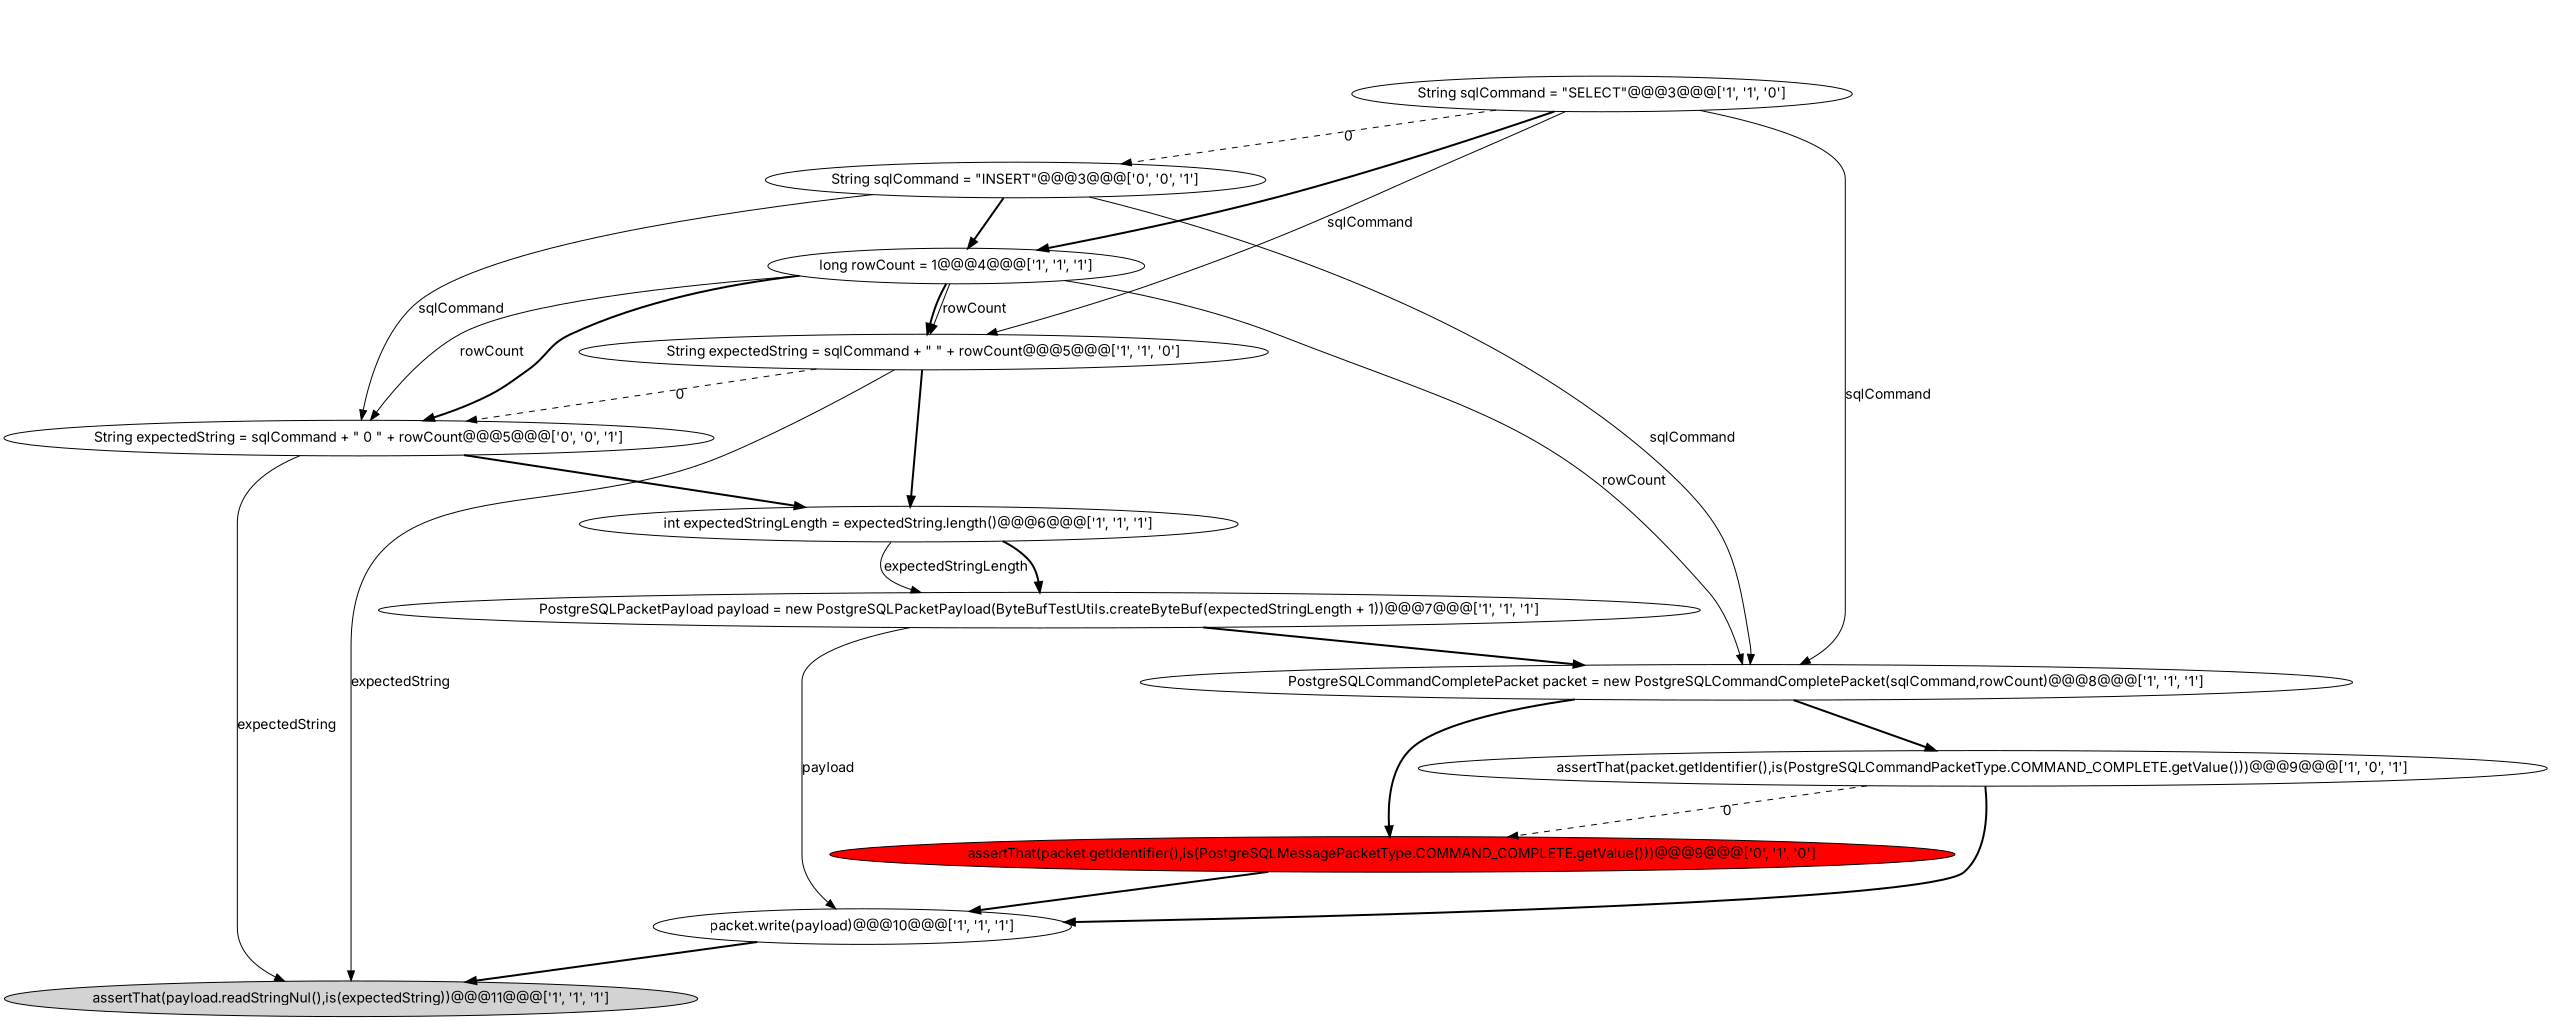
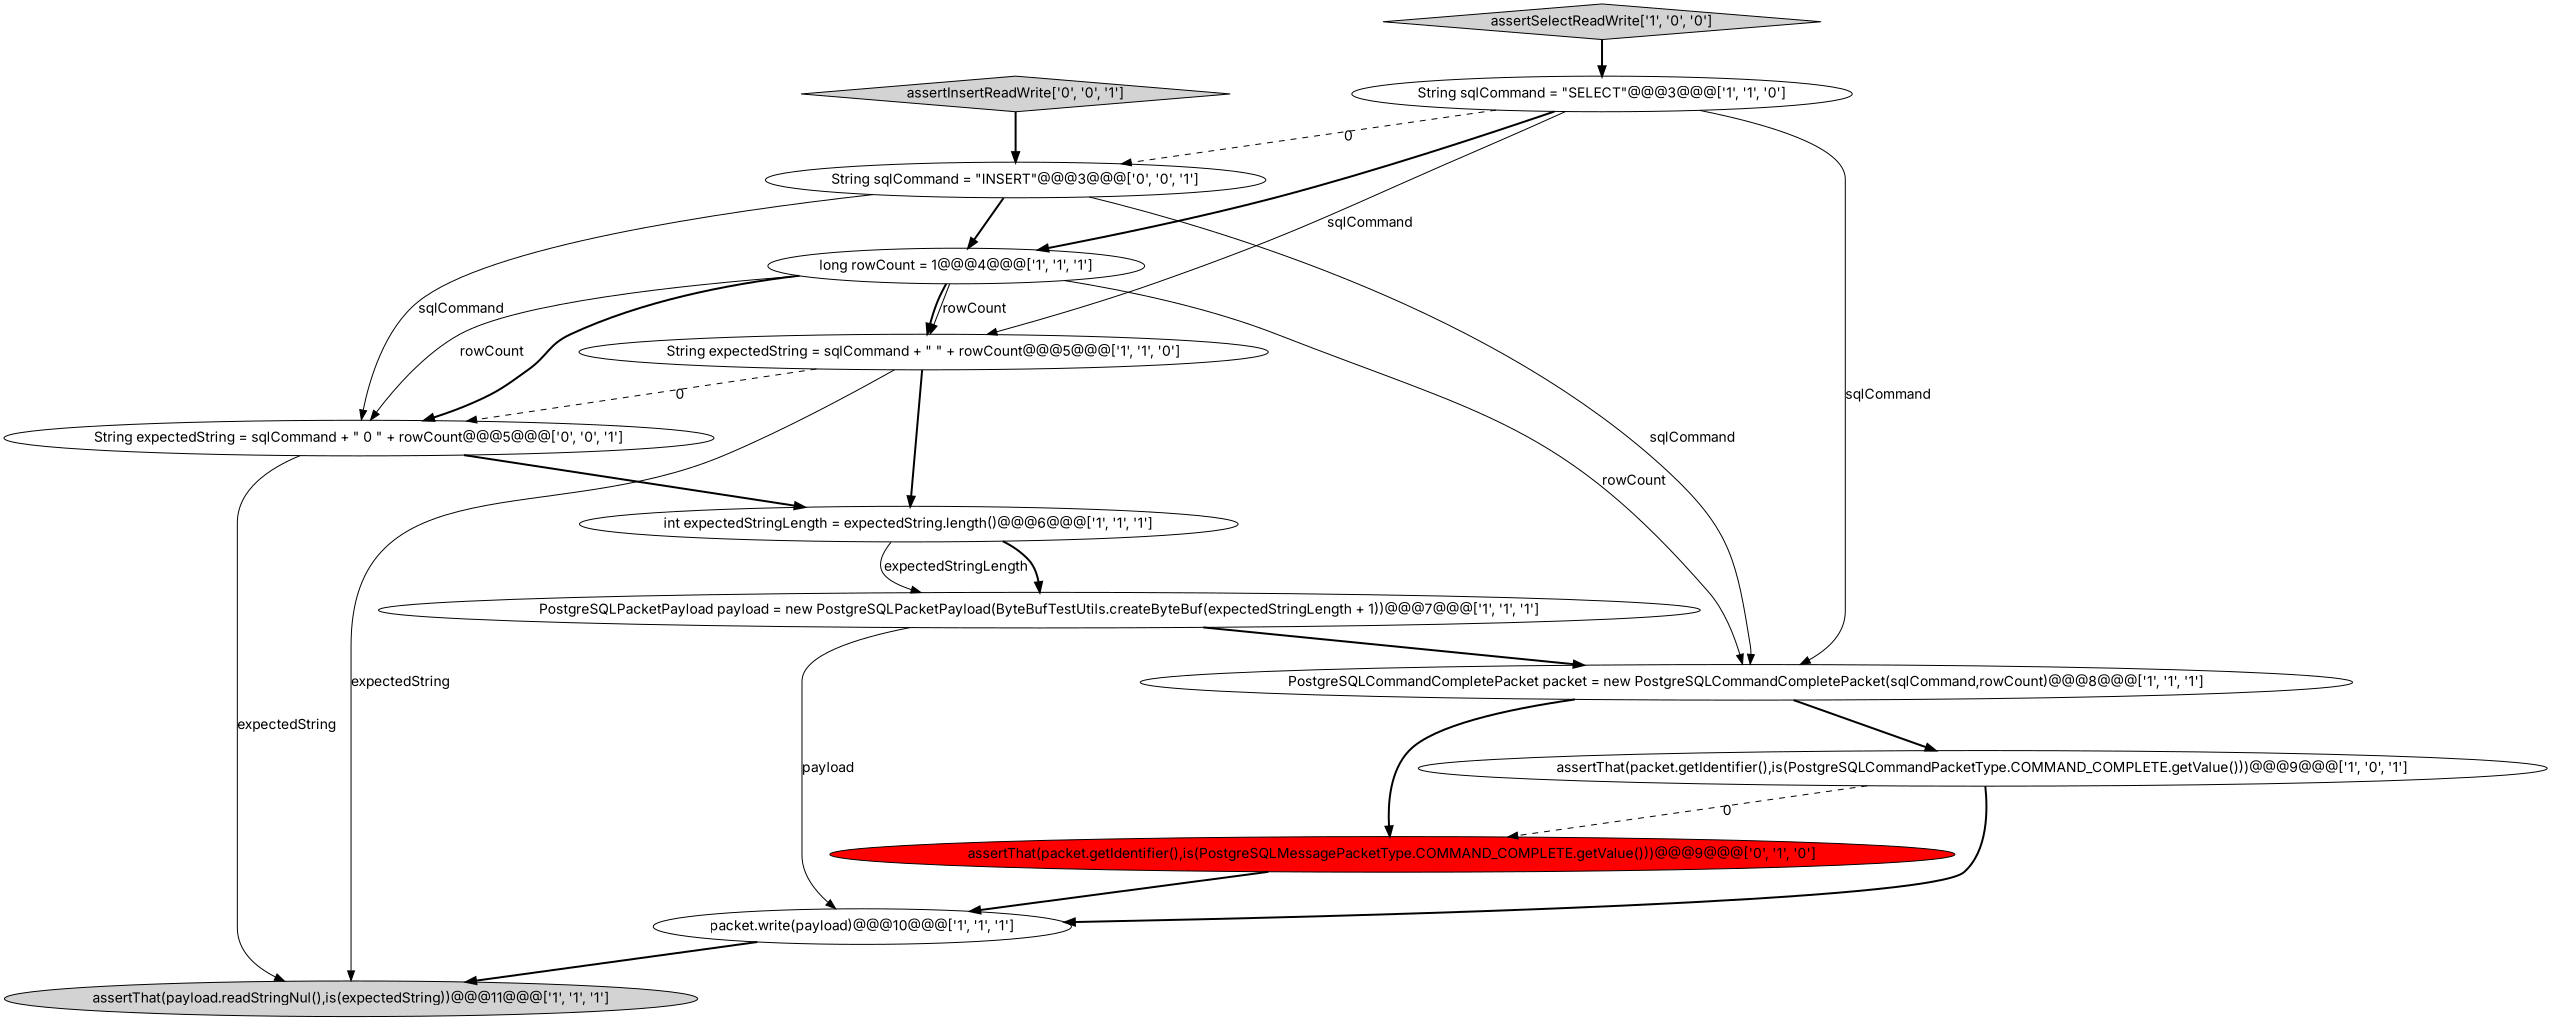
none -> (1602, 22)
none -> (1016, 94)
